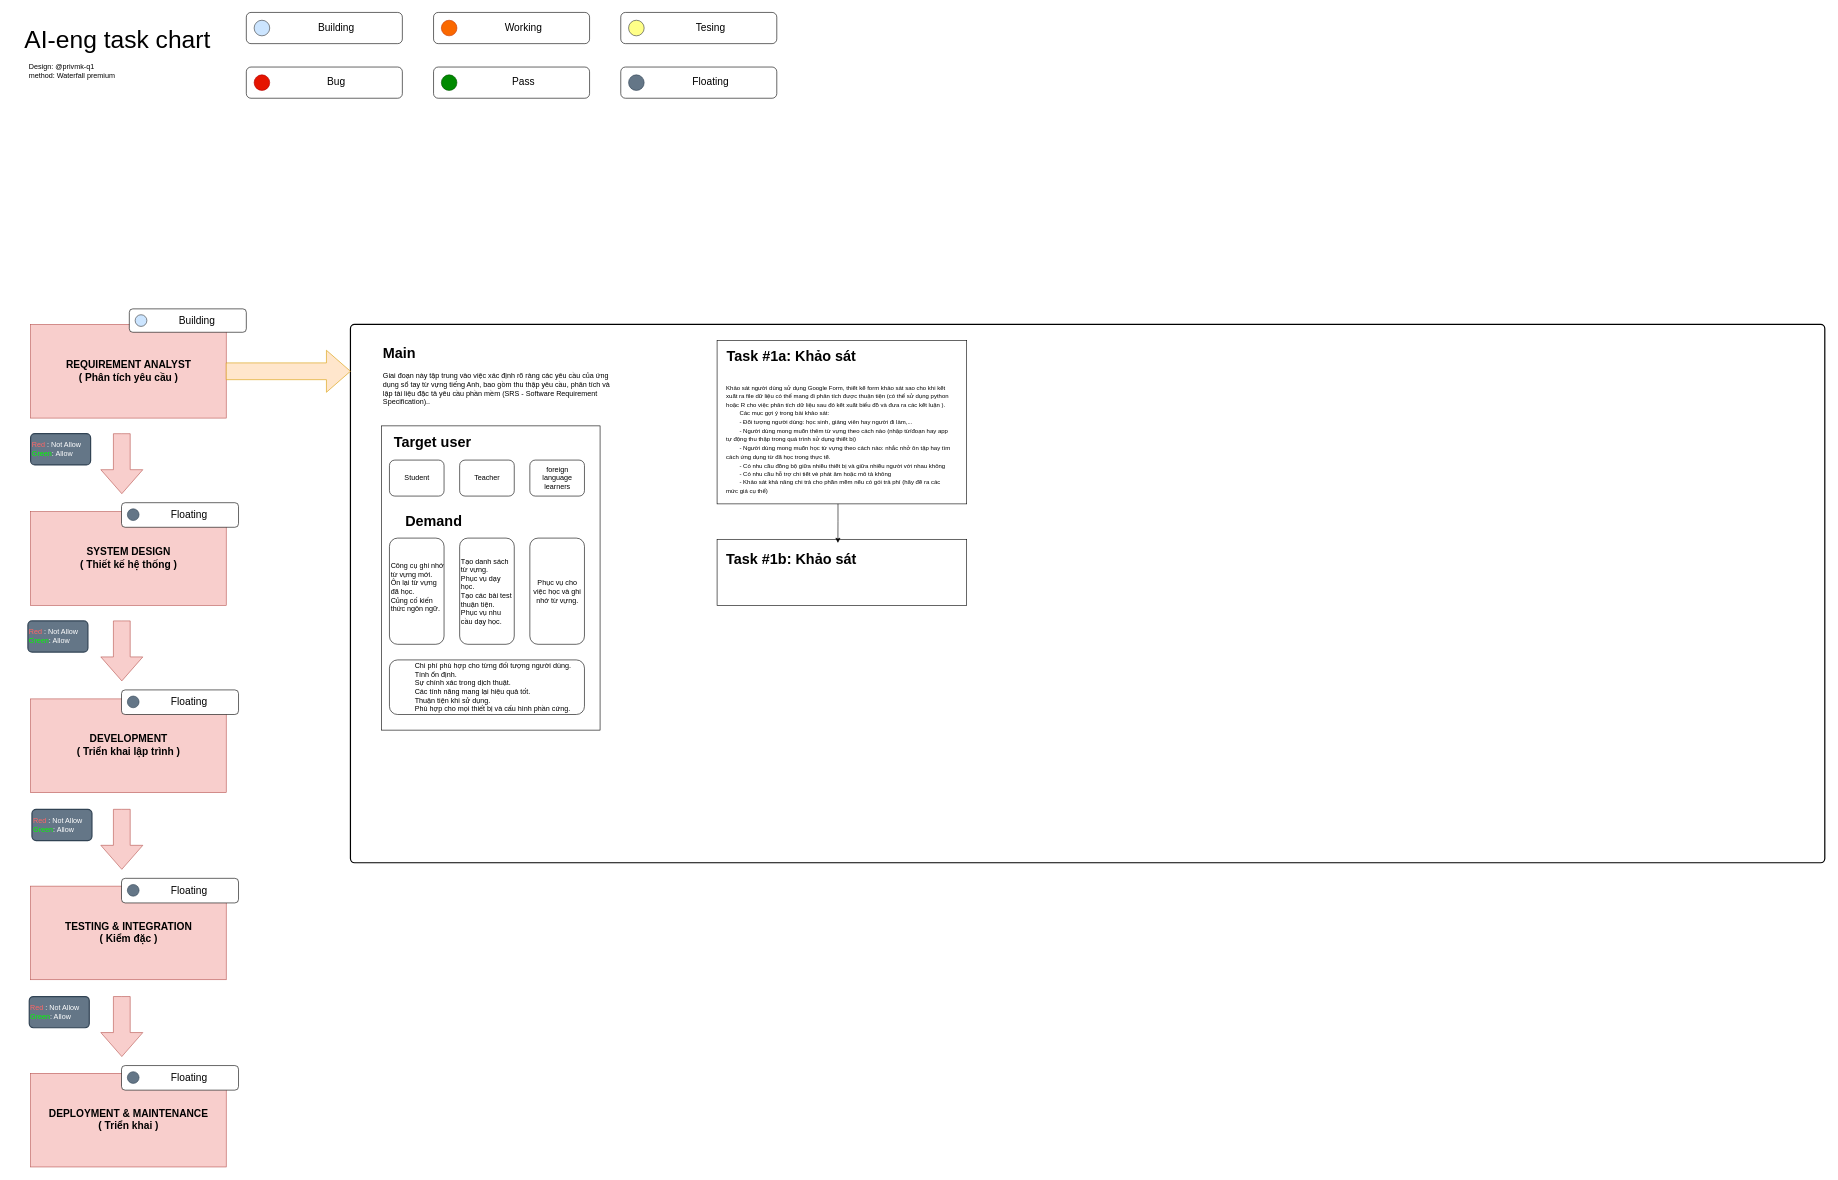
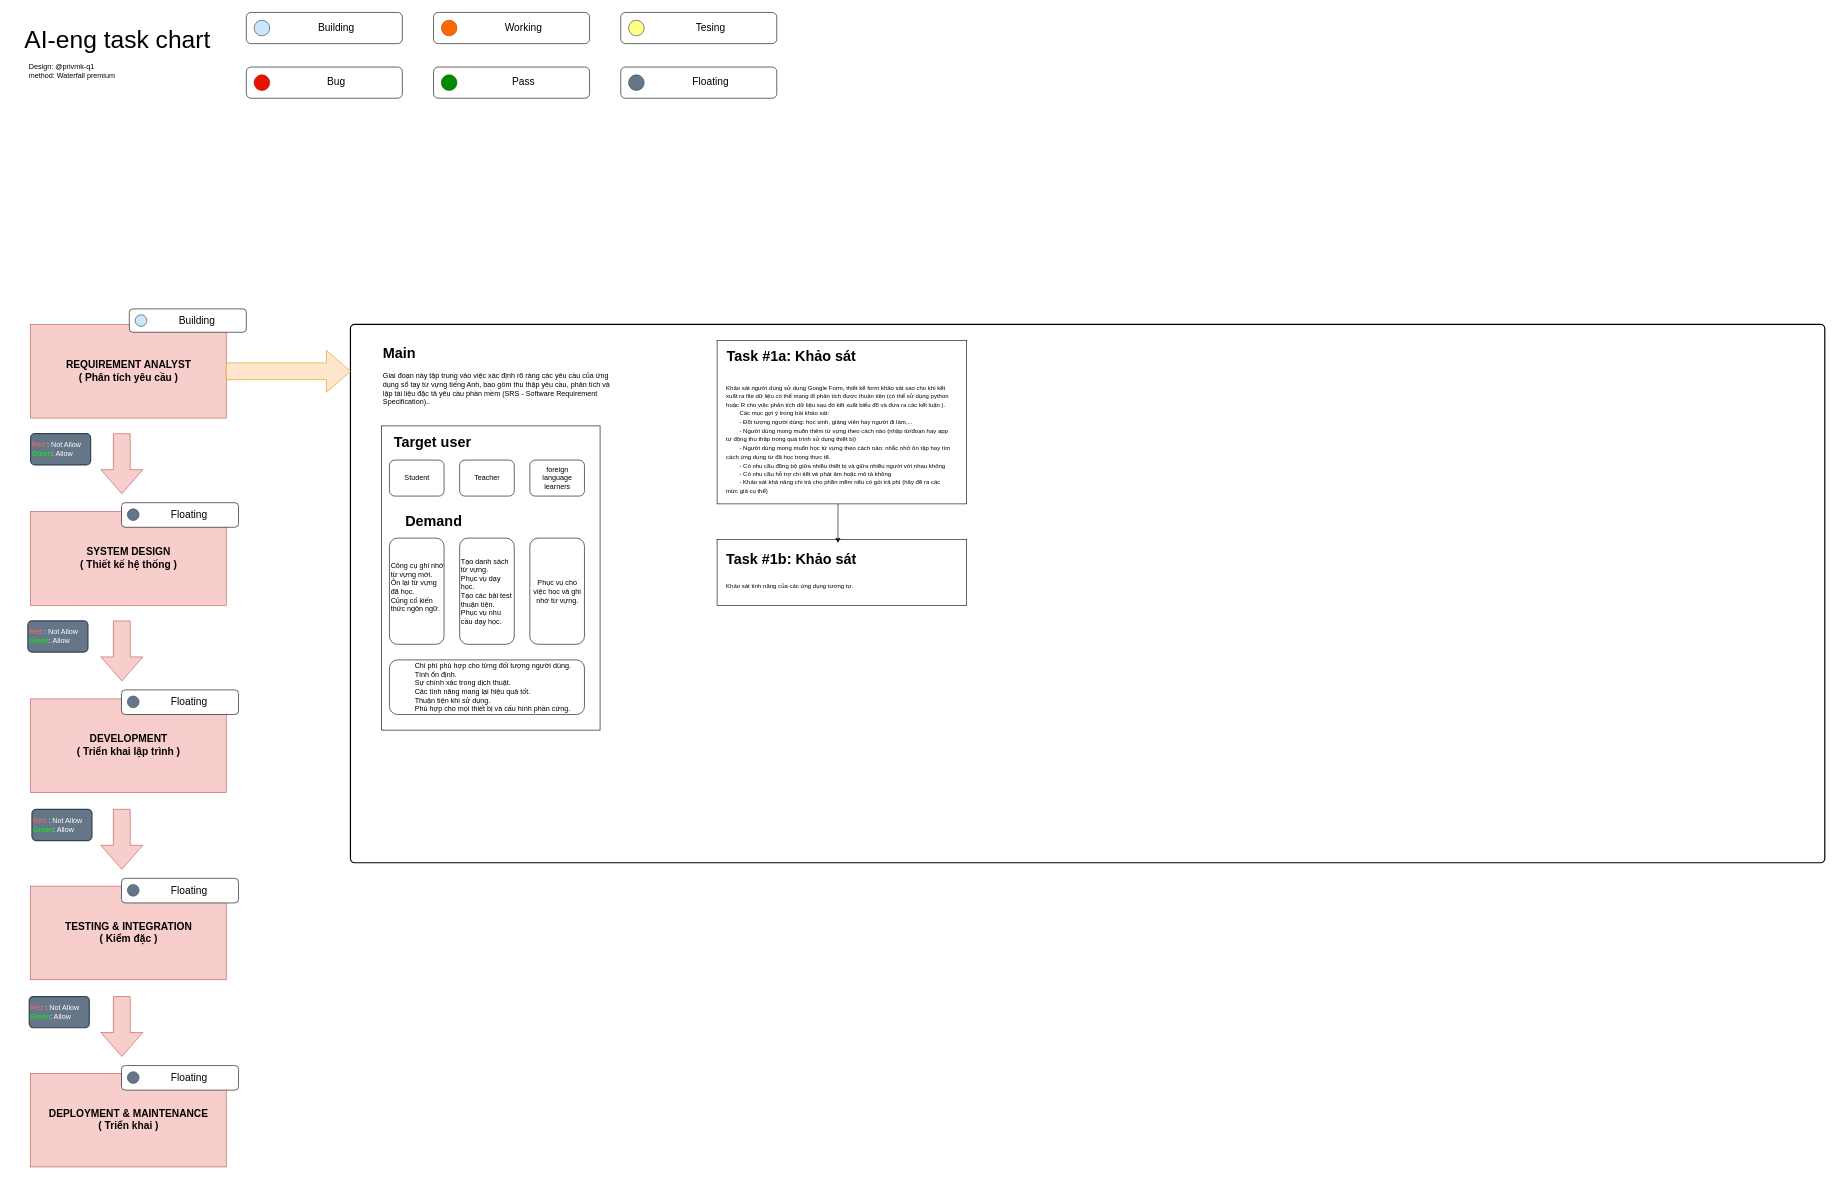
none -> (838, 587)
